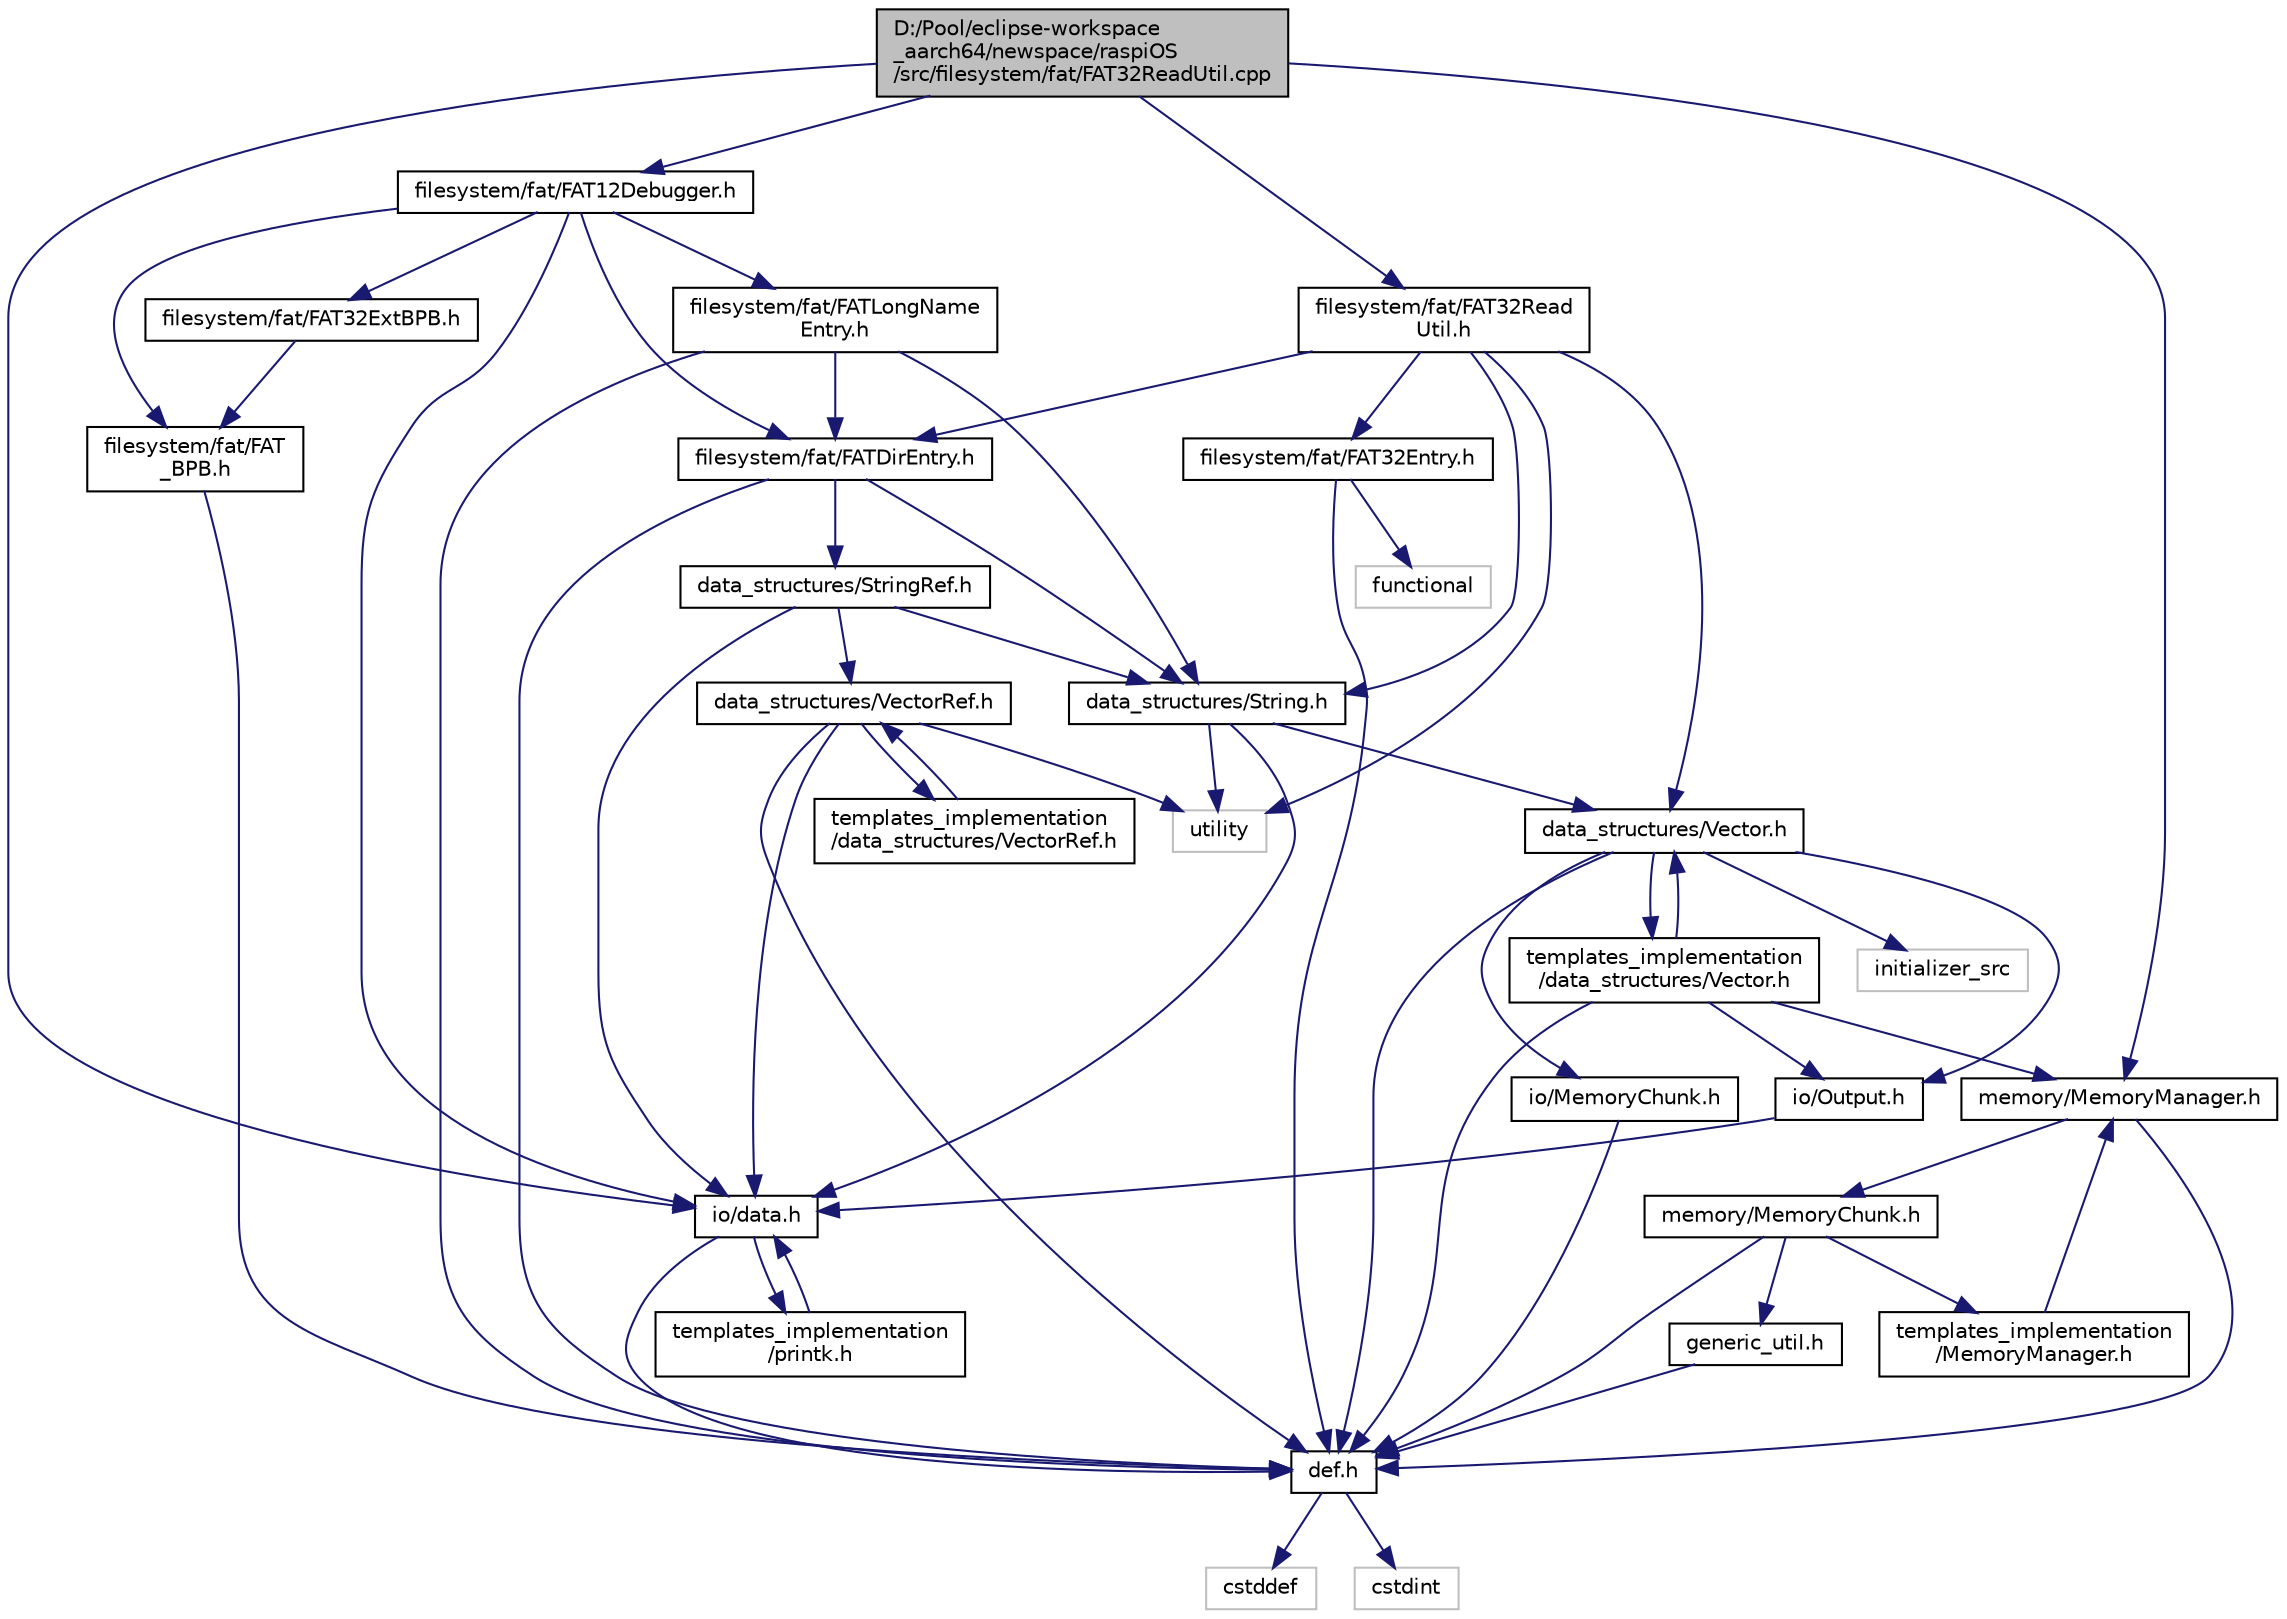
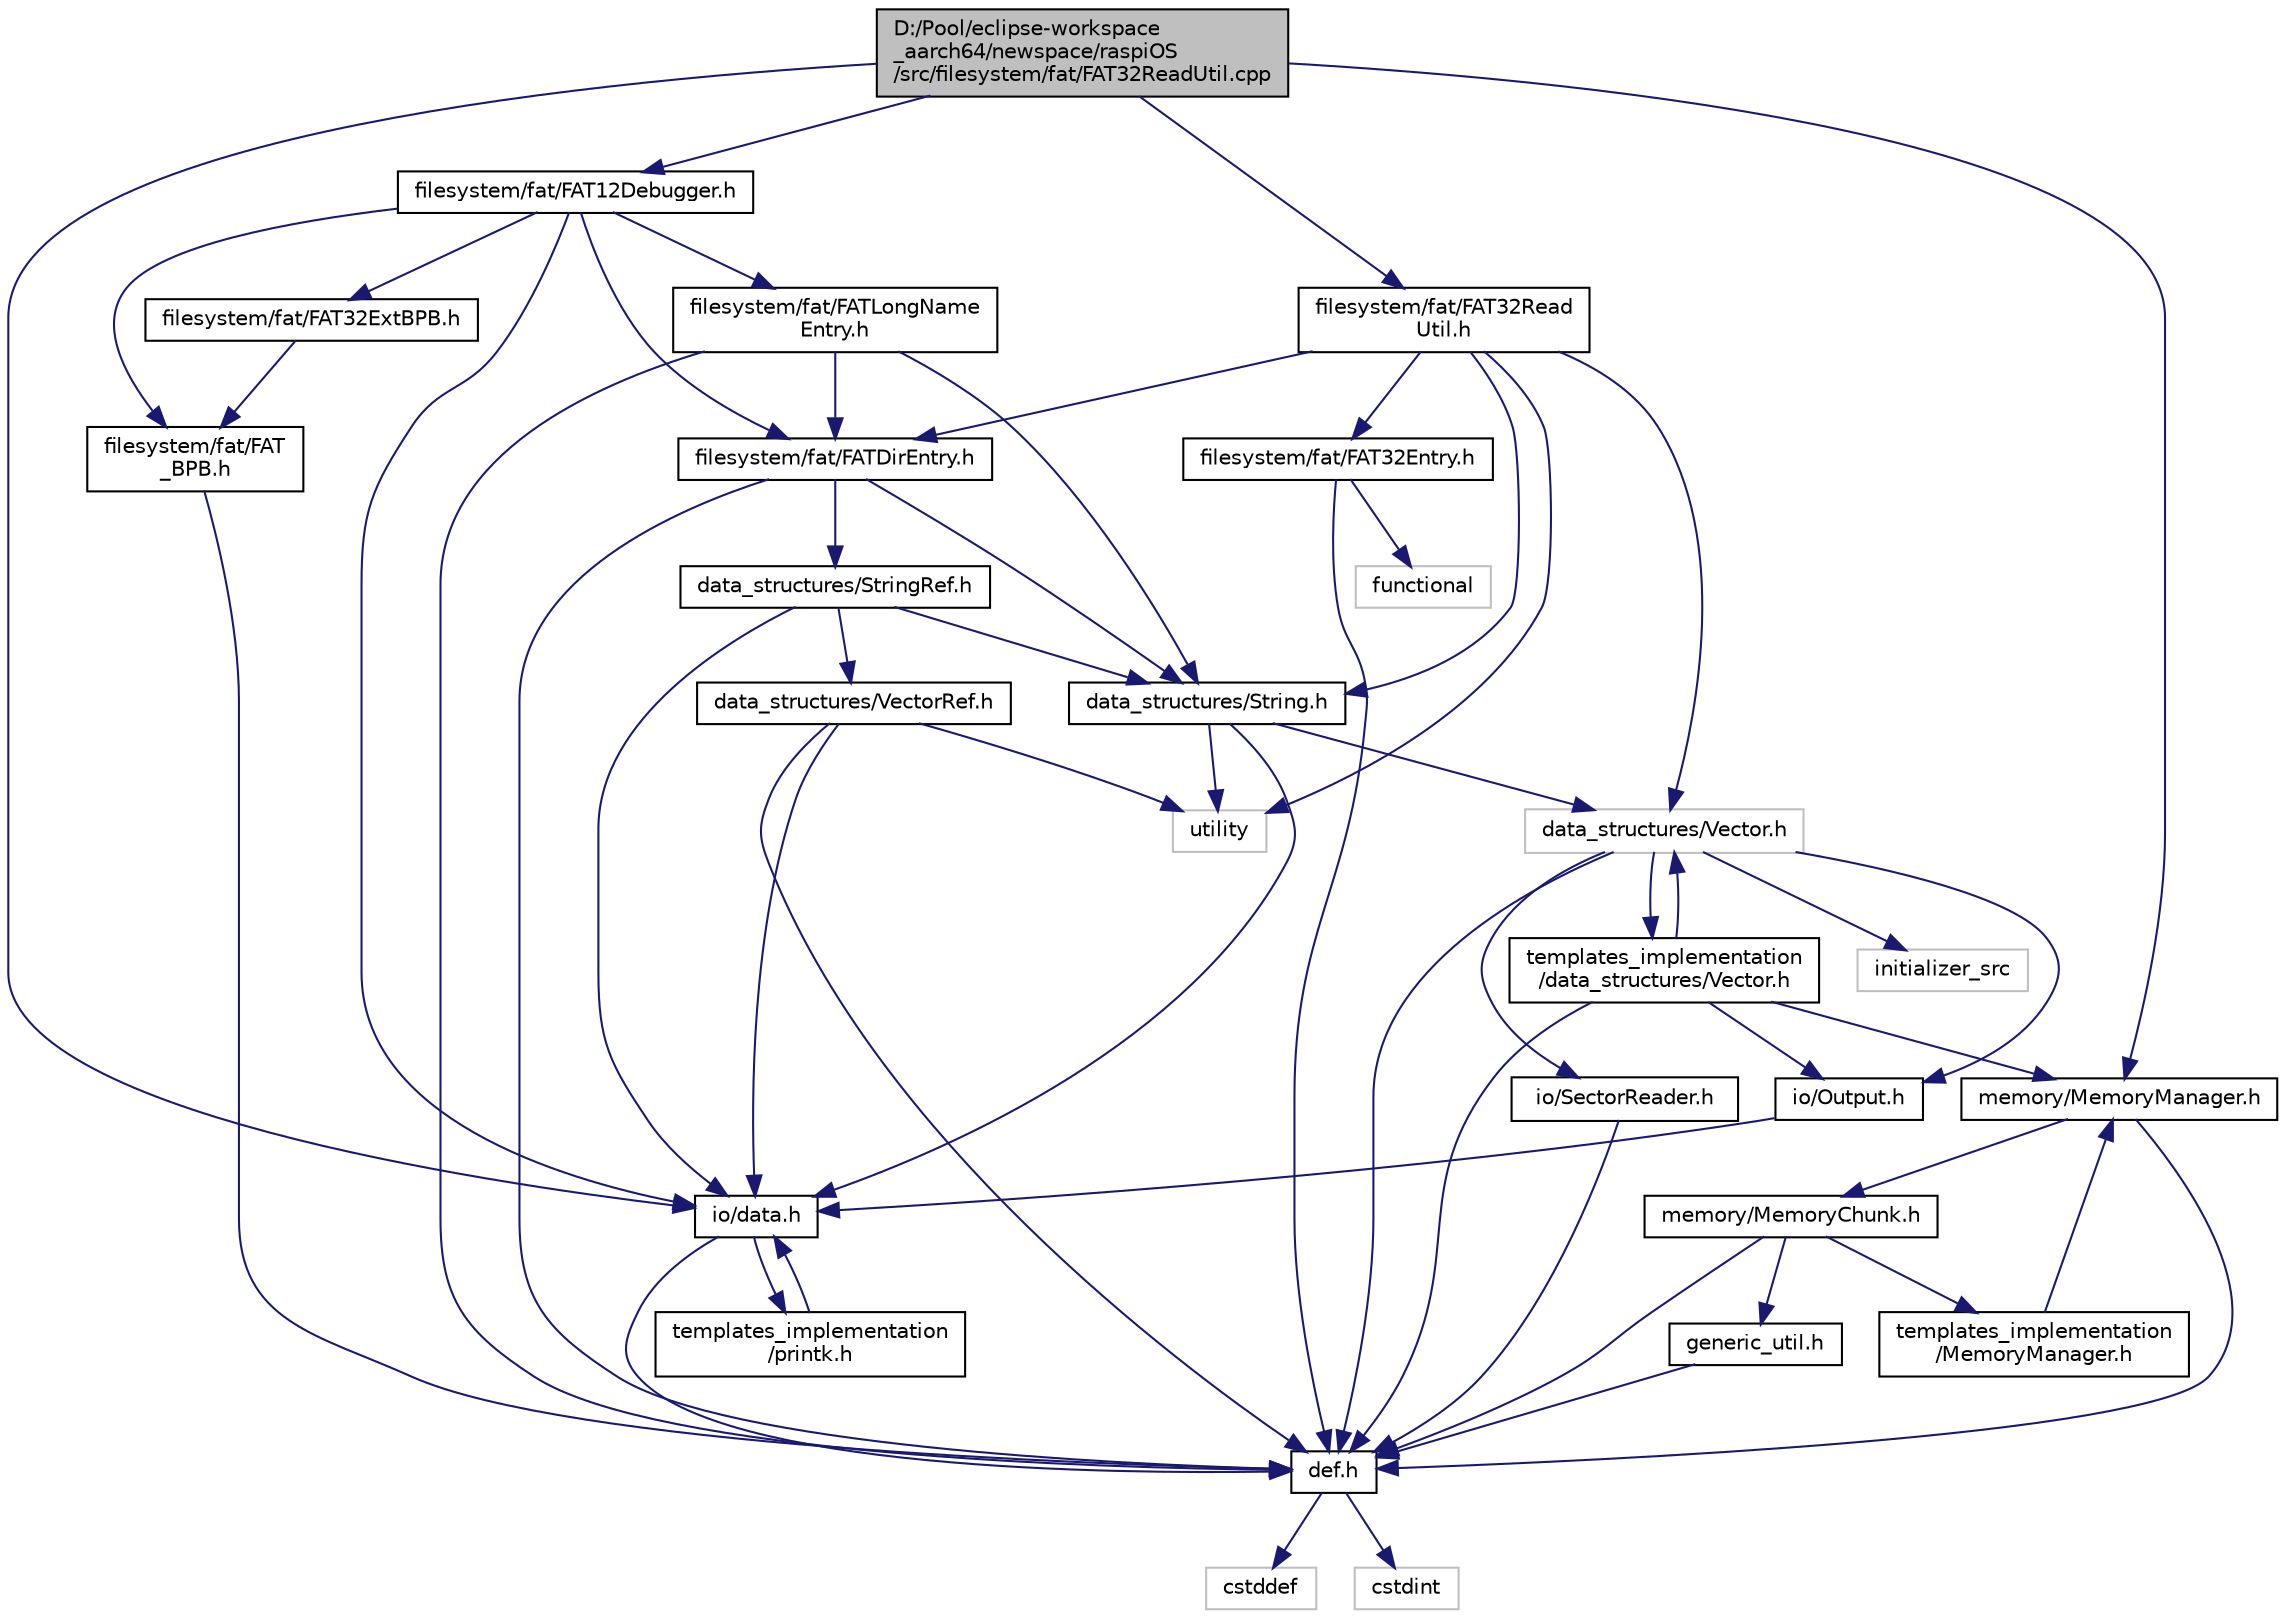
(974, 831) -> none
(1664, 831) -> (1664, 831)
(1625, 1099) -> (1625, 1099)
